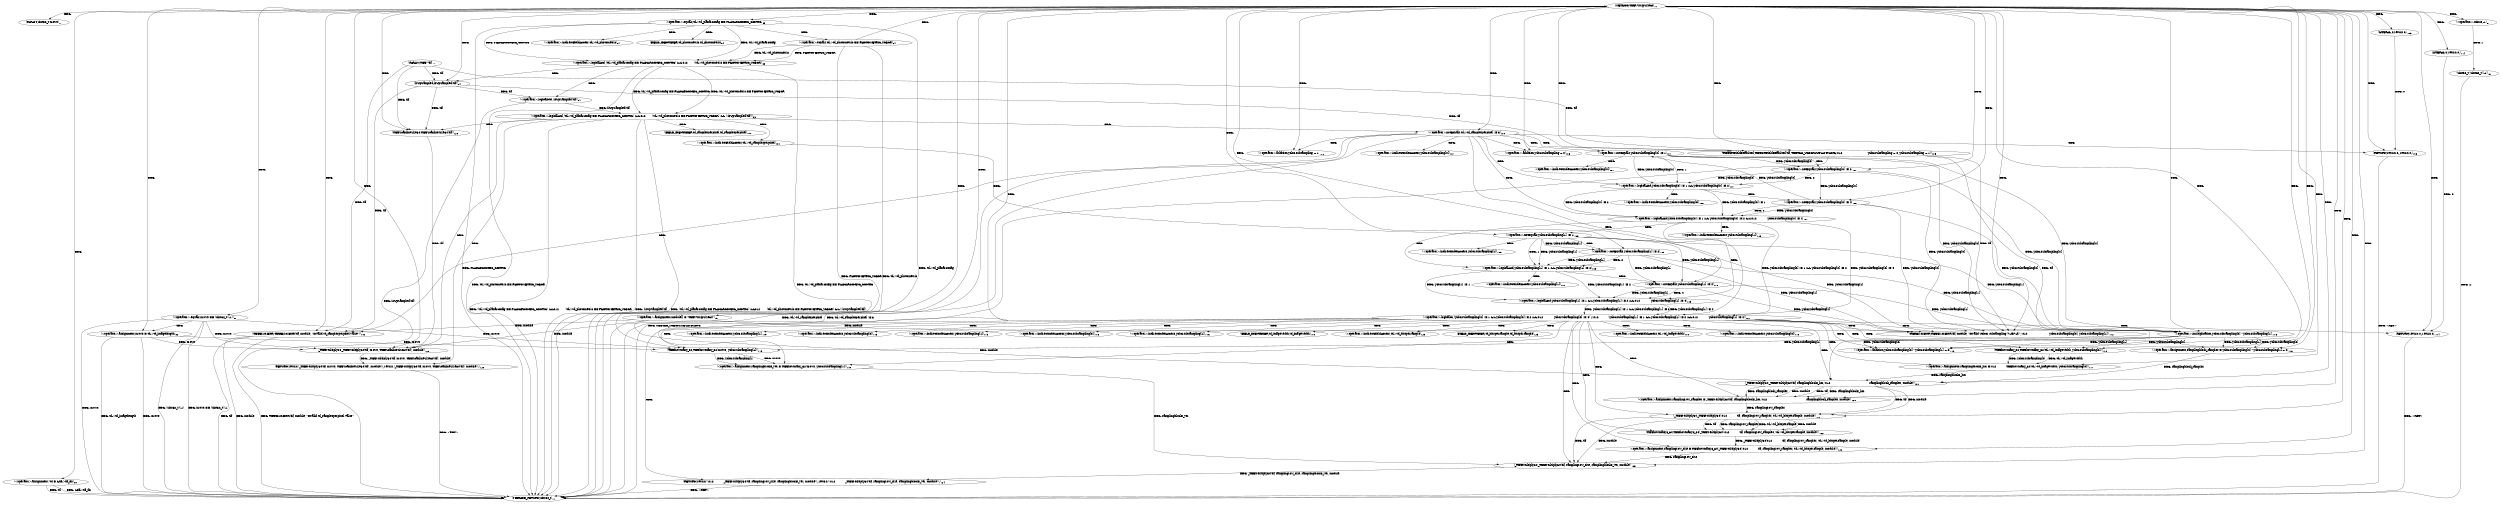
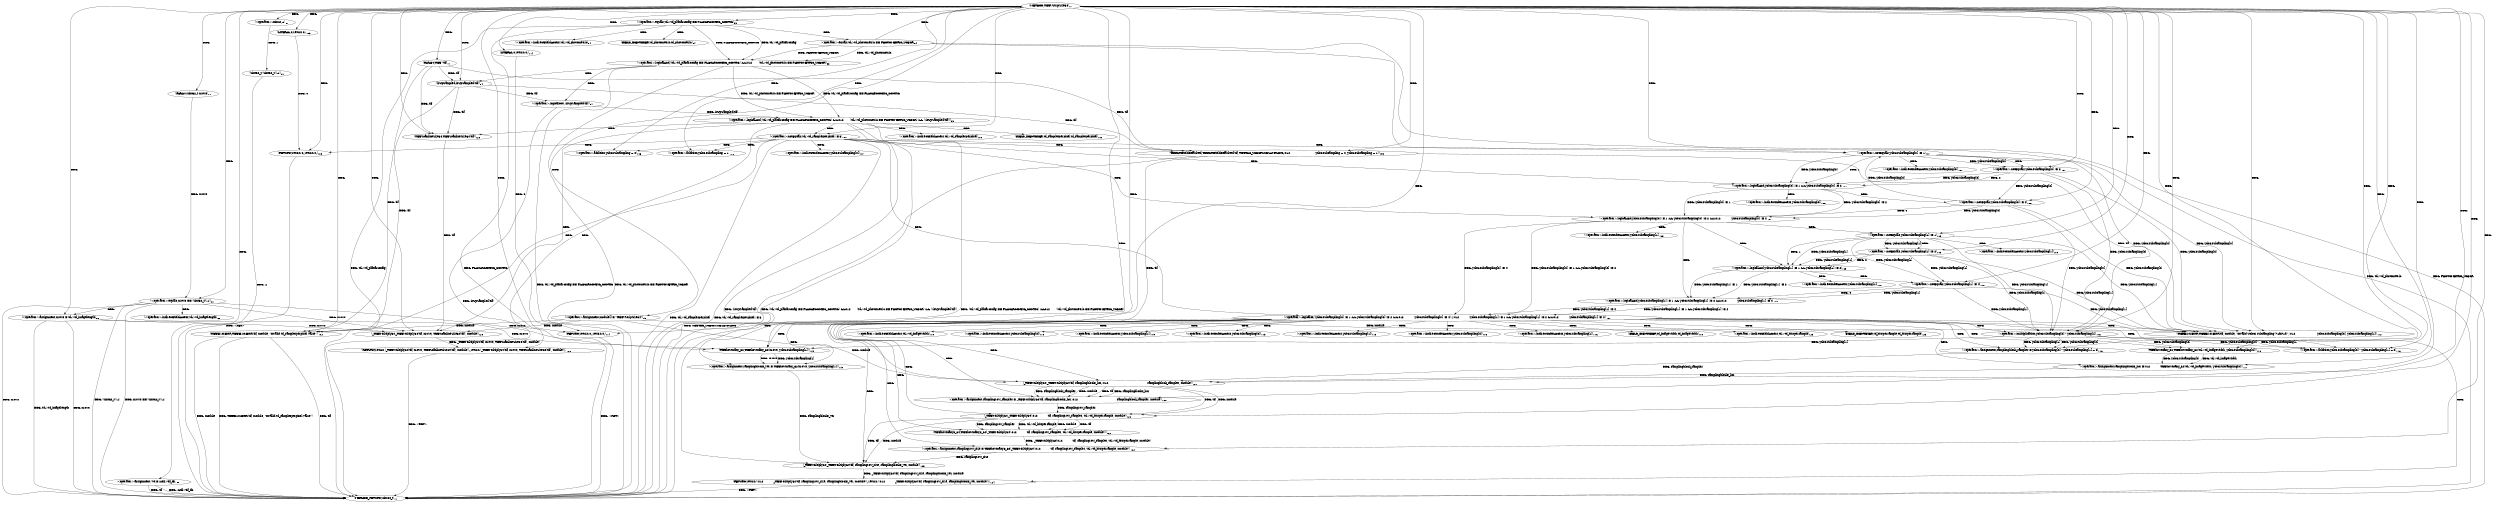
none -> (714, 8)
none -> (191, 197)
(1123, 218) -> (2014, 13)
none -> (182, 318)
